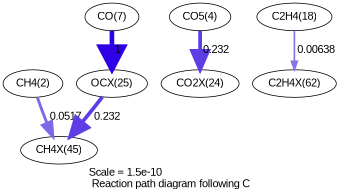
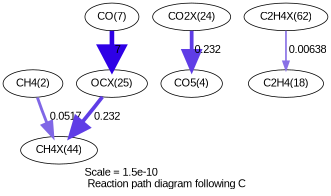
(200, 41) -> (192, 41)
(294, 46) -> (286, 46)
(117, 50) -> (117, 50)
(59, 150) -> (59, 150)
